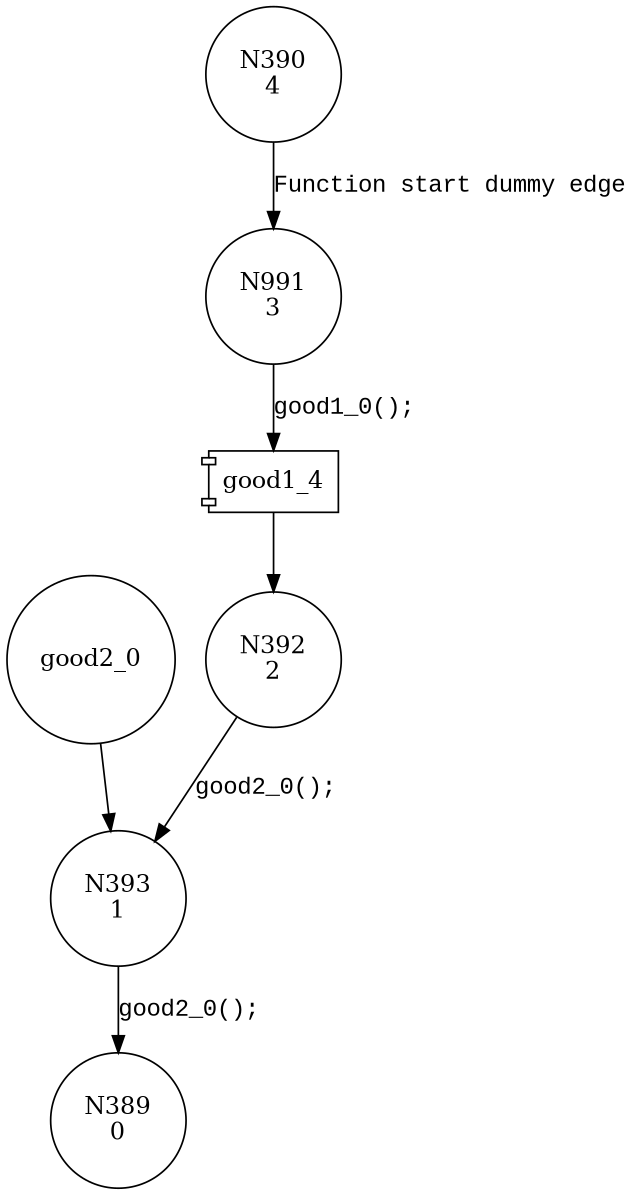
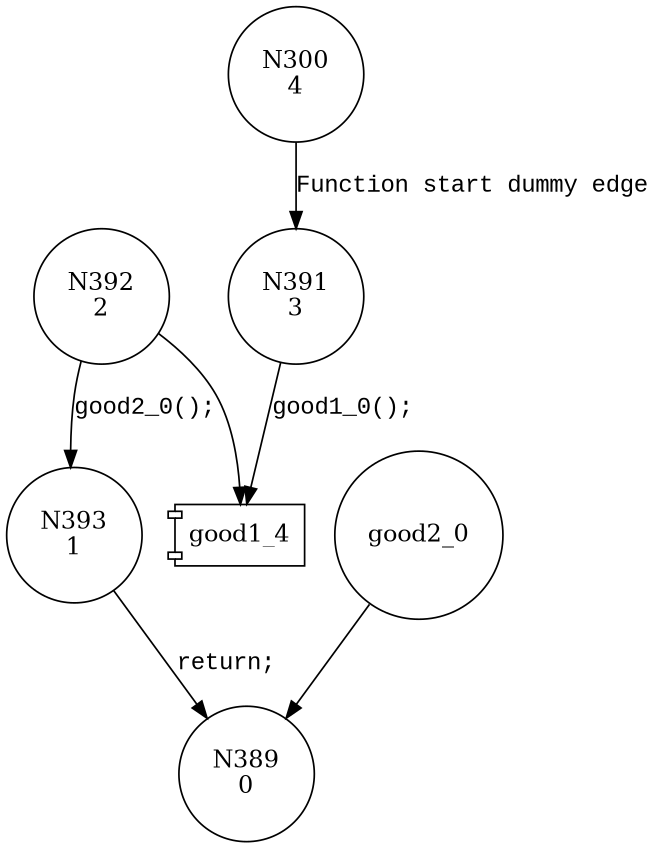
(274, 74) -> (296, 74)
(274, 296) -> (296, 296)
(274, 544) -> (219, 400)
(105, 779) -> (333, 654)
(189, 1009) -> (226, 663)
